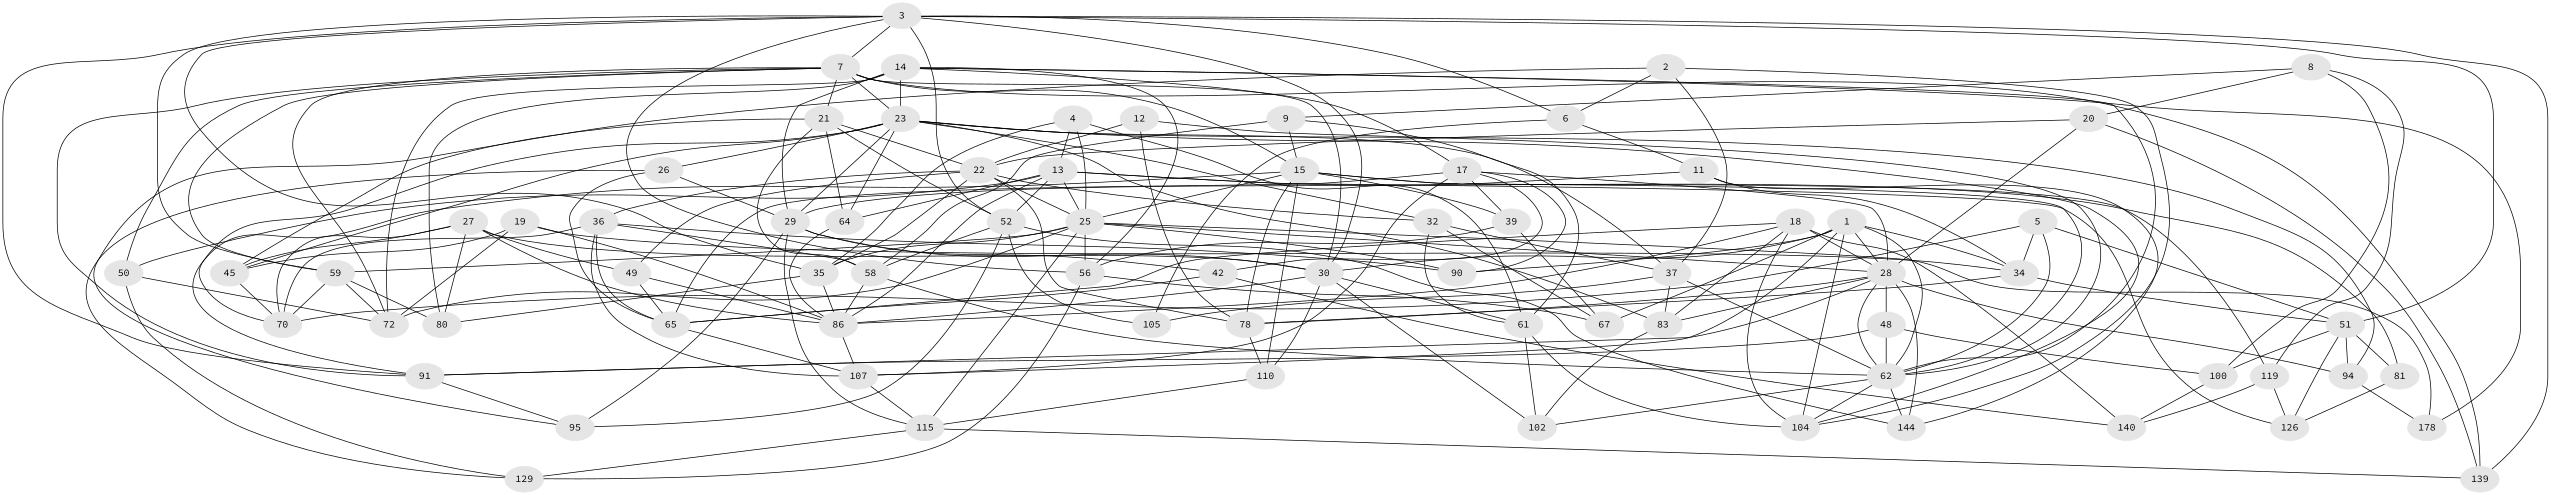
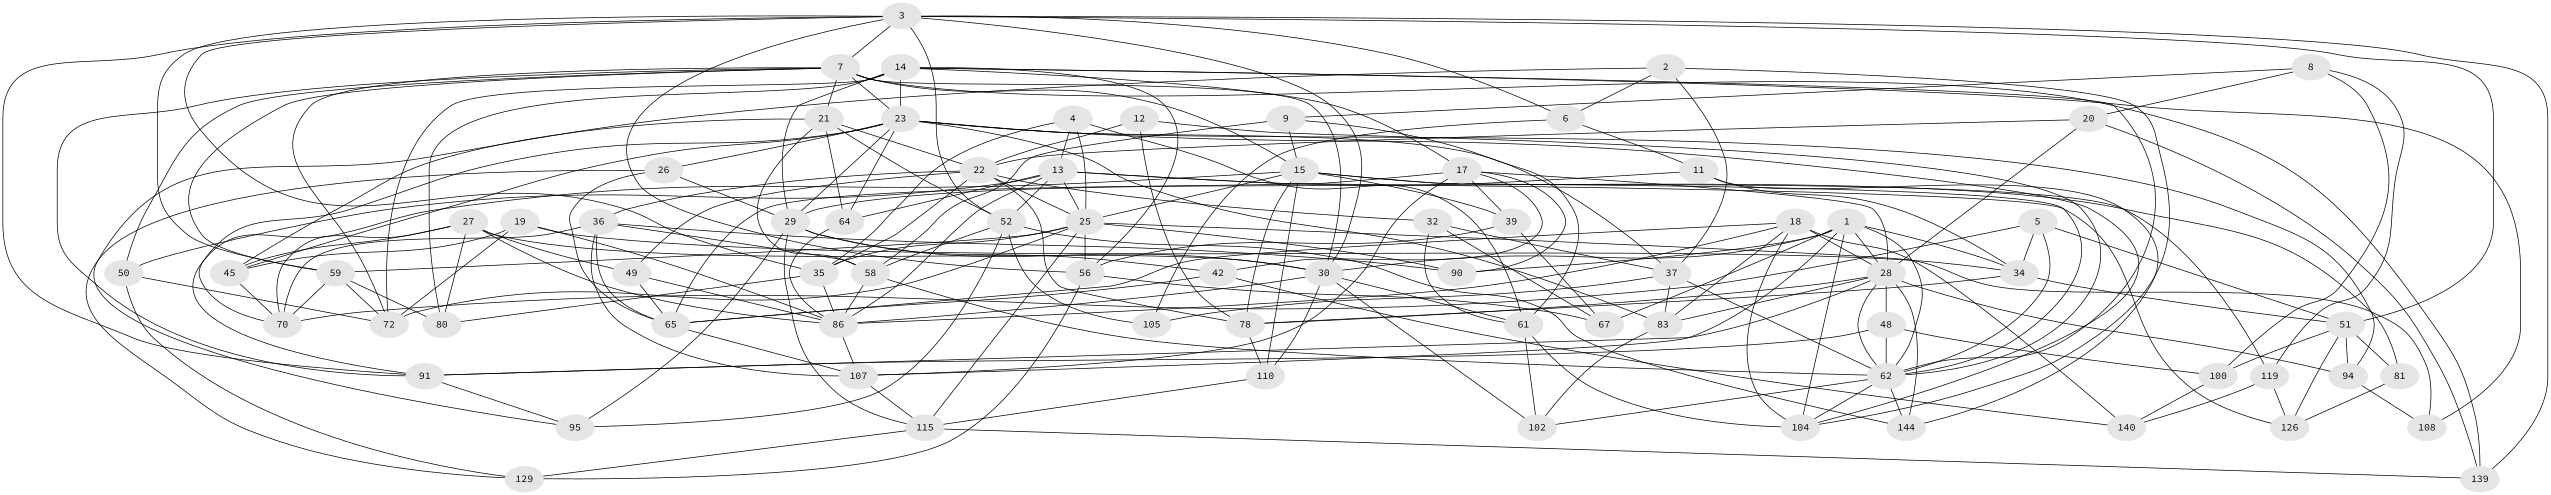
(1168, 164) -> none
(1486, 247) -> none
(2427, 428) -> (2427, 428)
